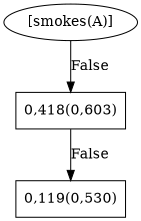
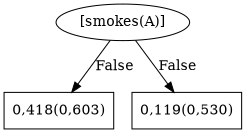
(71, 150) -> (152, 62)
